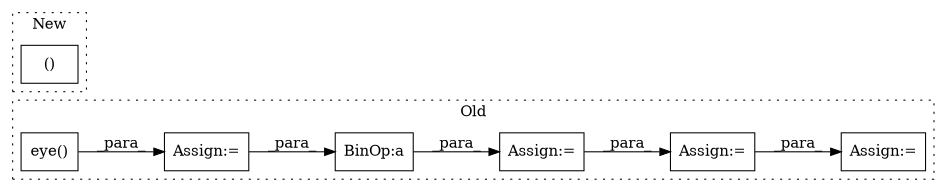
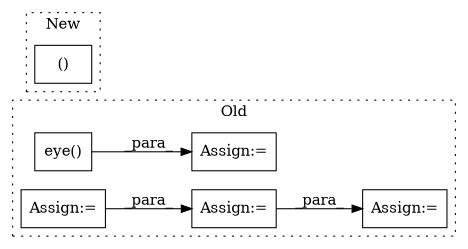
(374, 152) -> none
